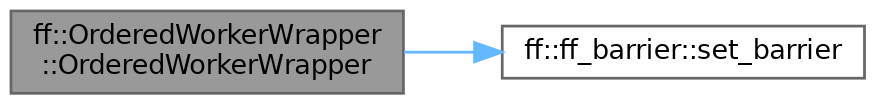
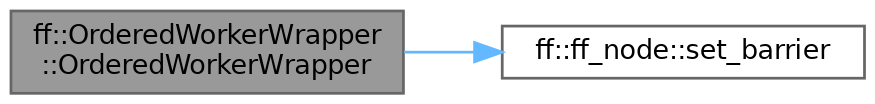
(683, 52) -> (683, 52)
